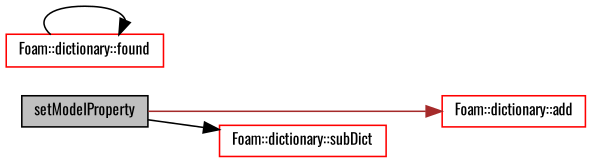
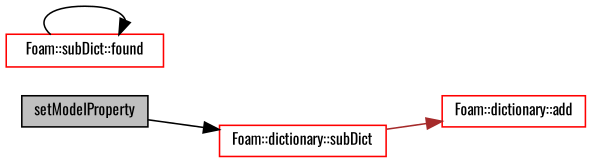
(85, 51) -> (85, 51)
(287, 111) -> (406, 126)
